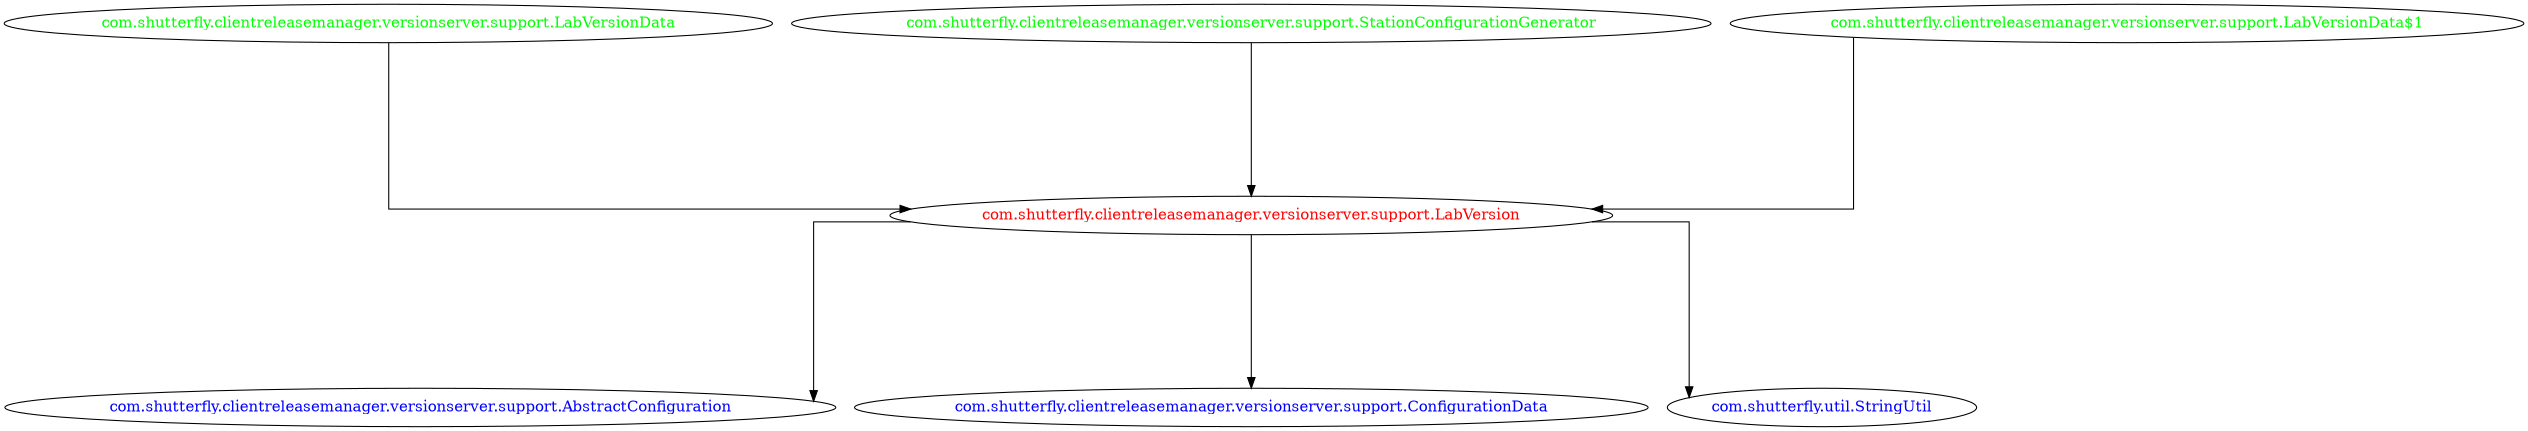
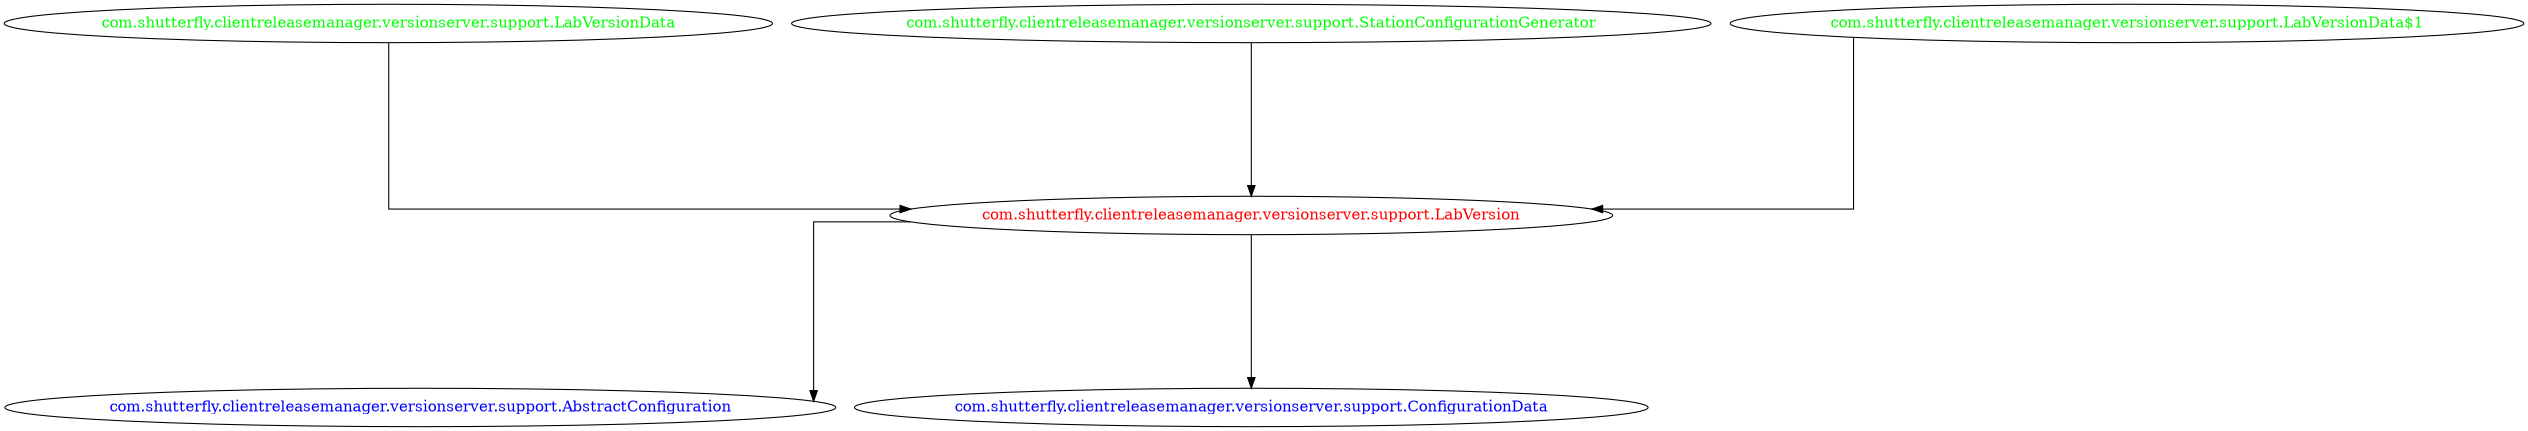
(1822, 407) -> none
